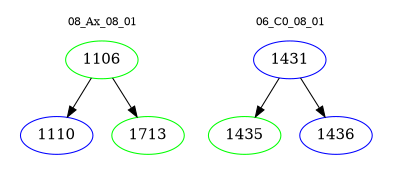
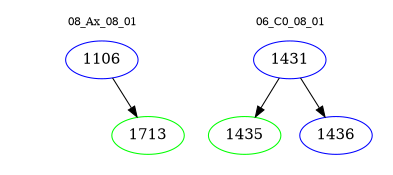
(102, 60) -> (102, 60)
(57, 135) -> none
